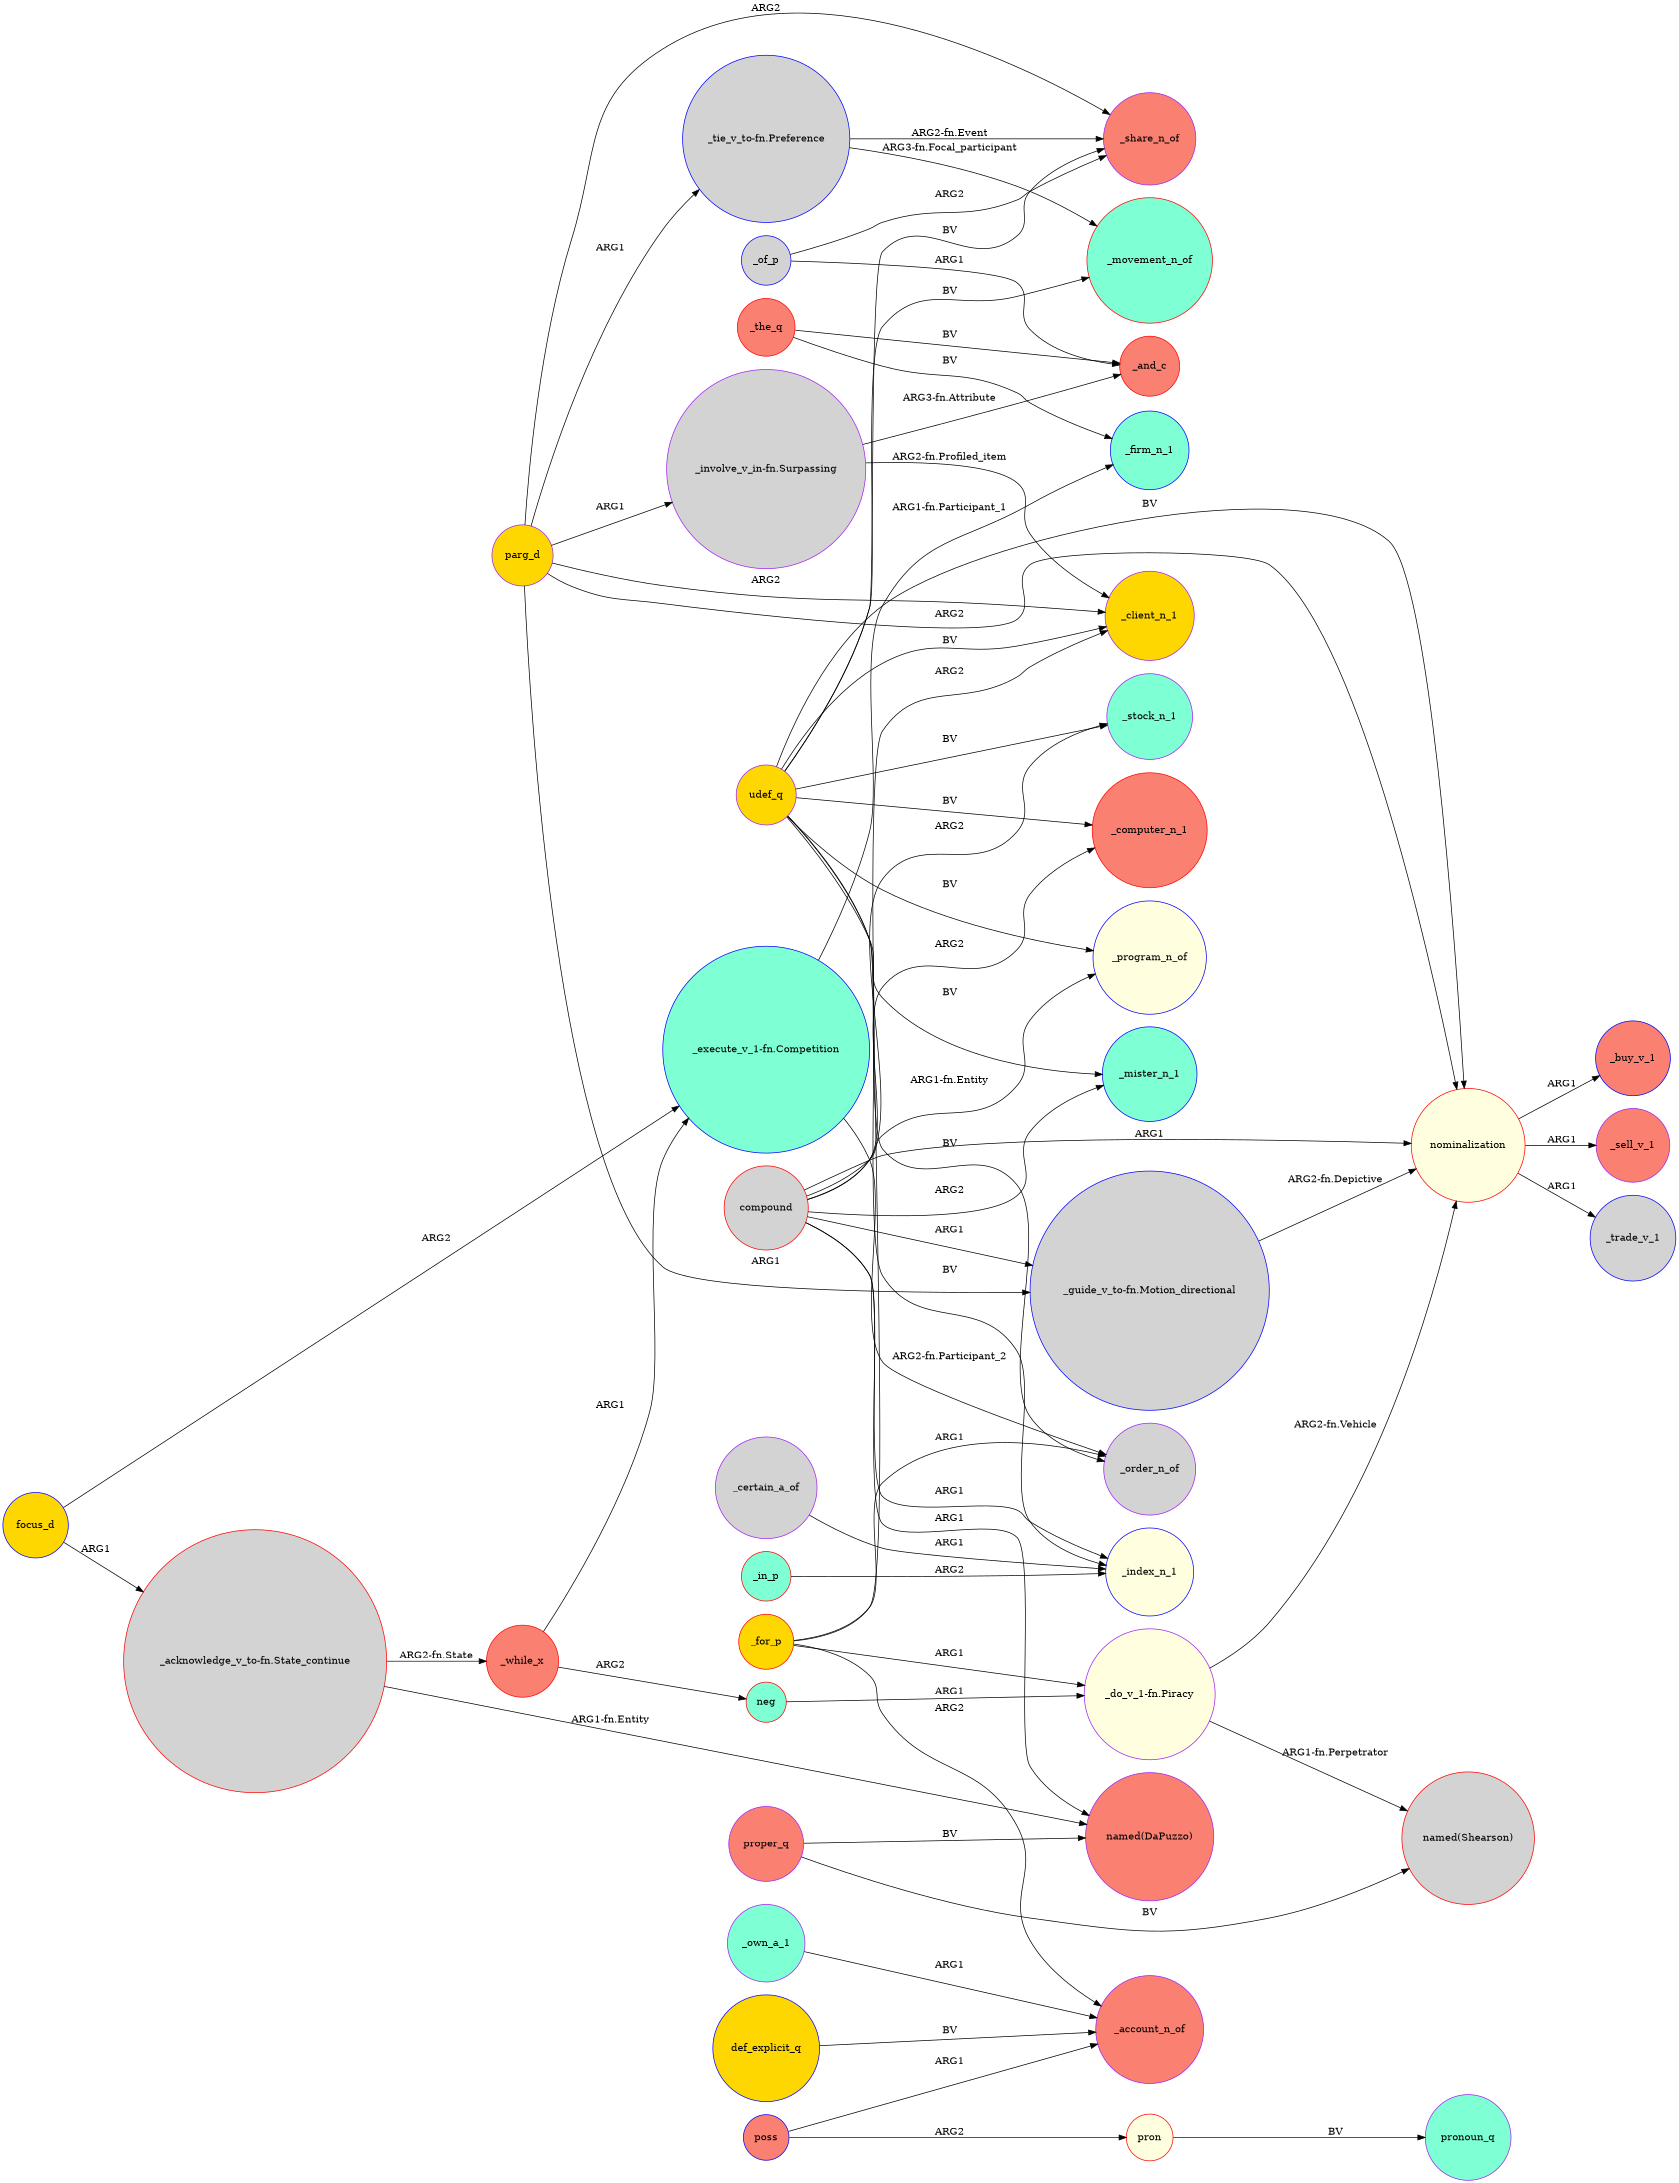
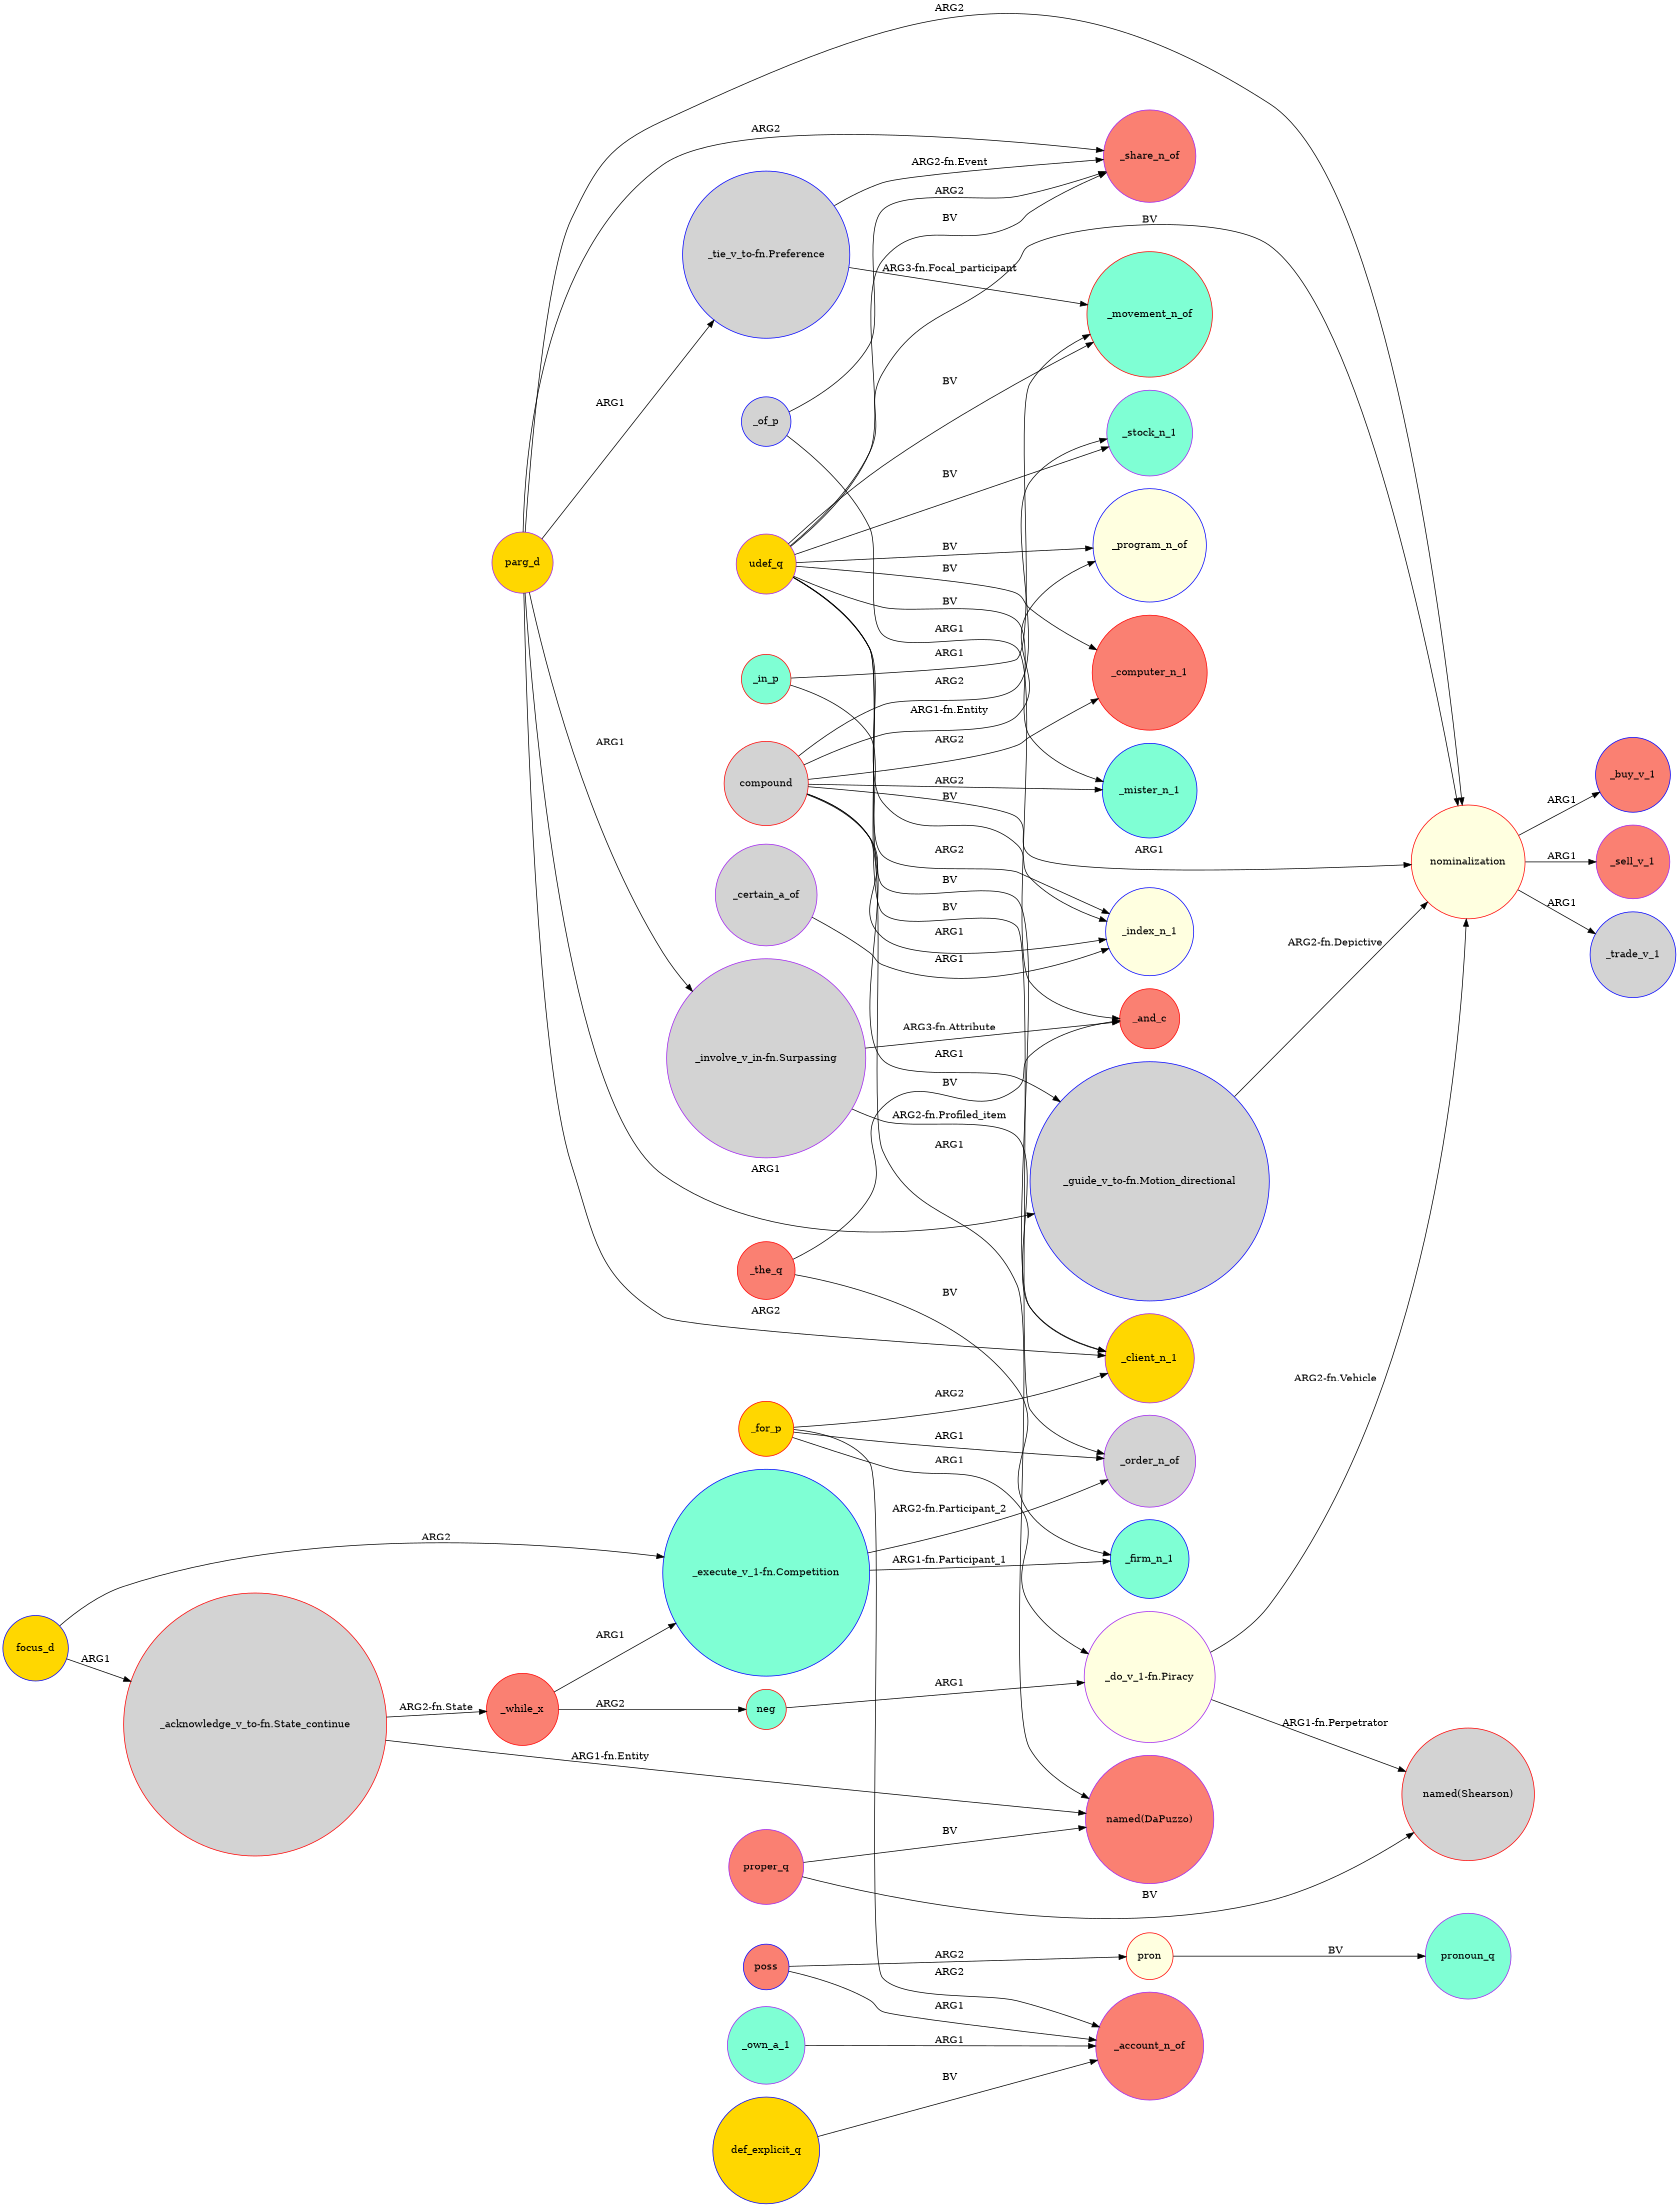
none -> (1006, 662)
